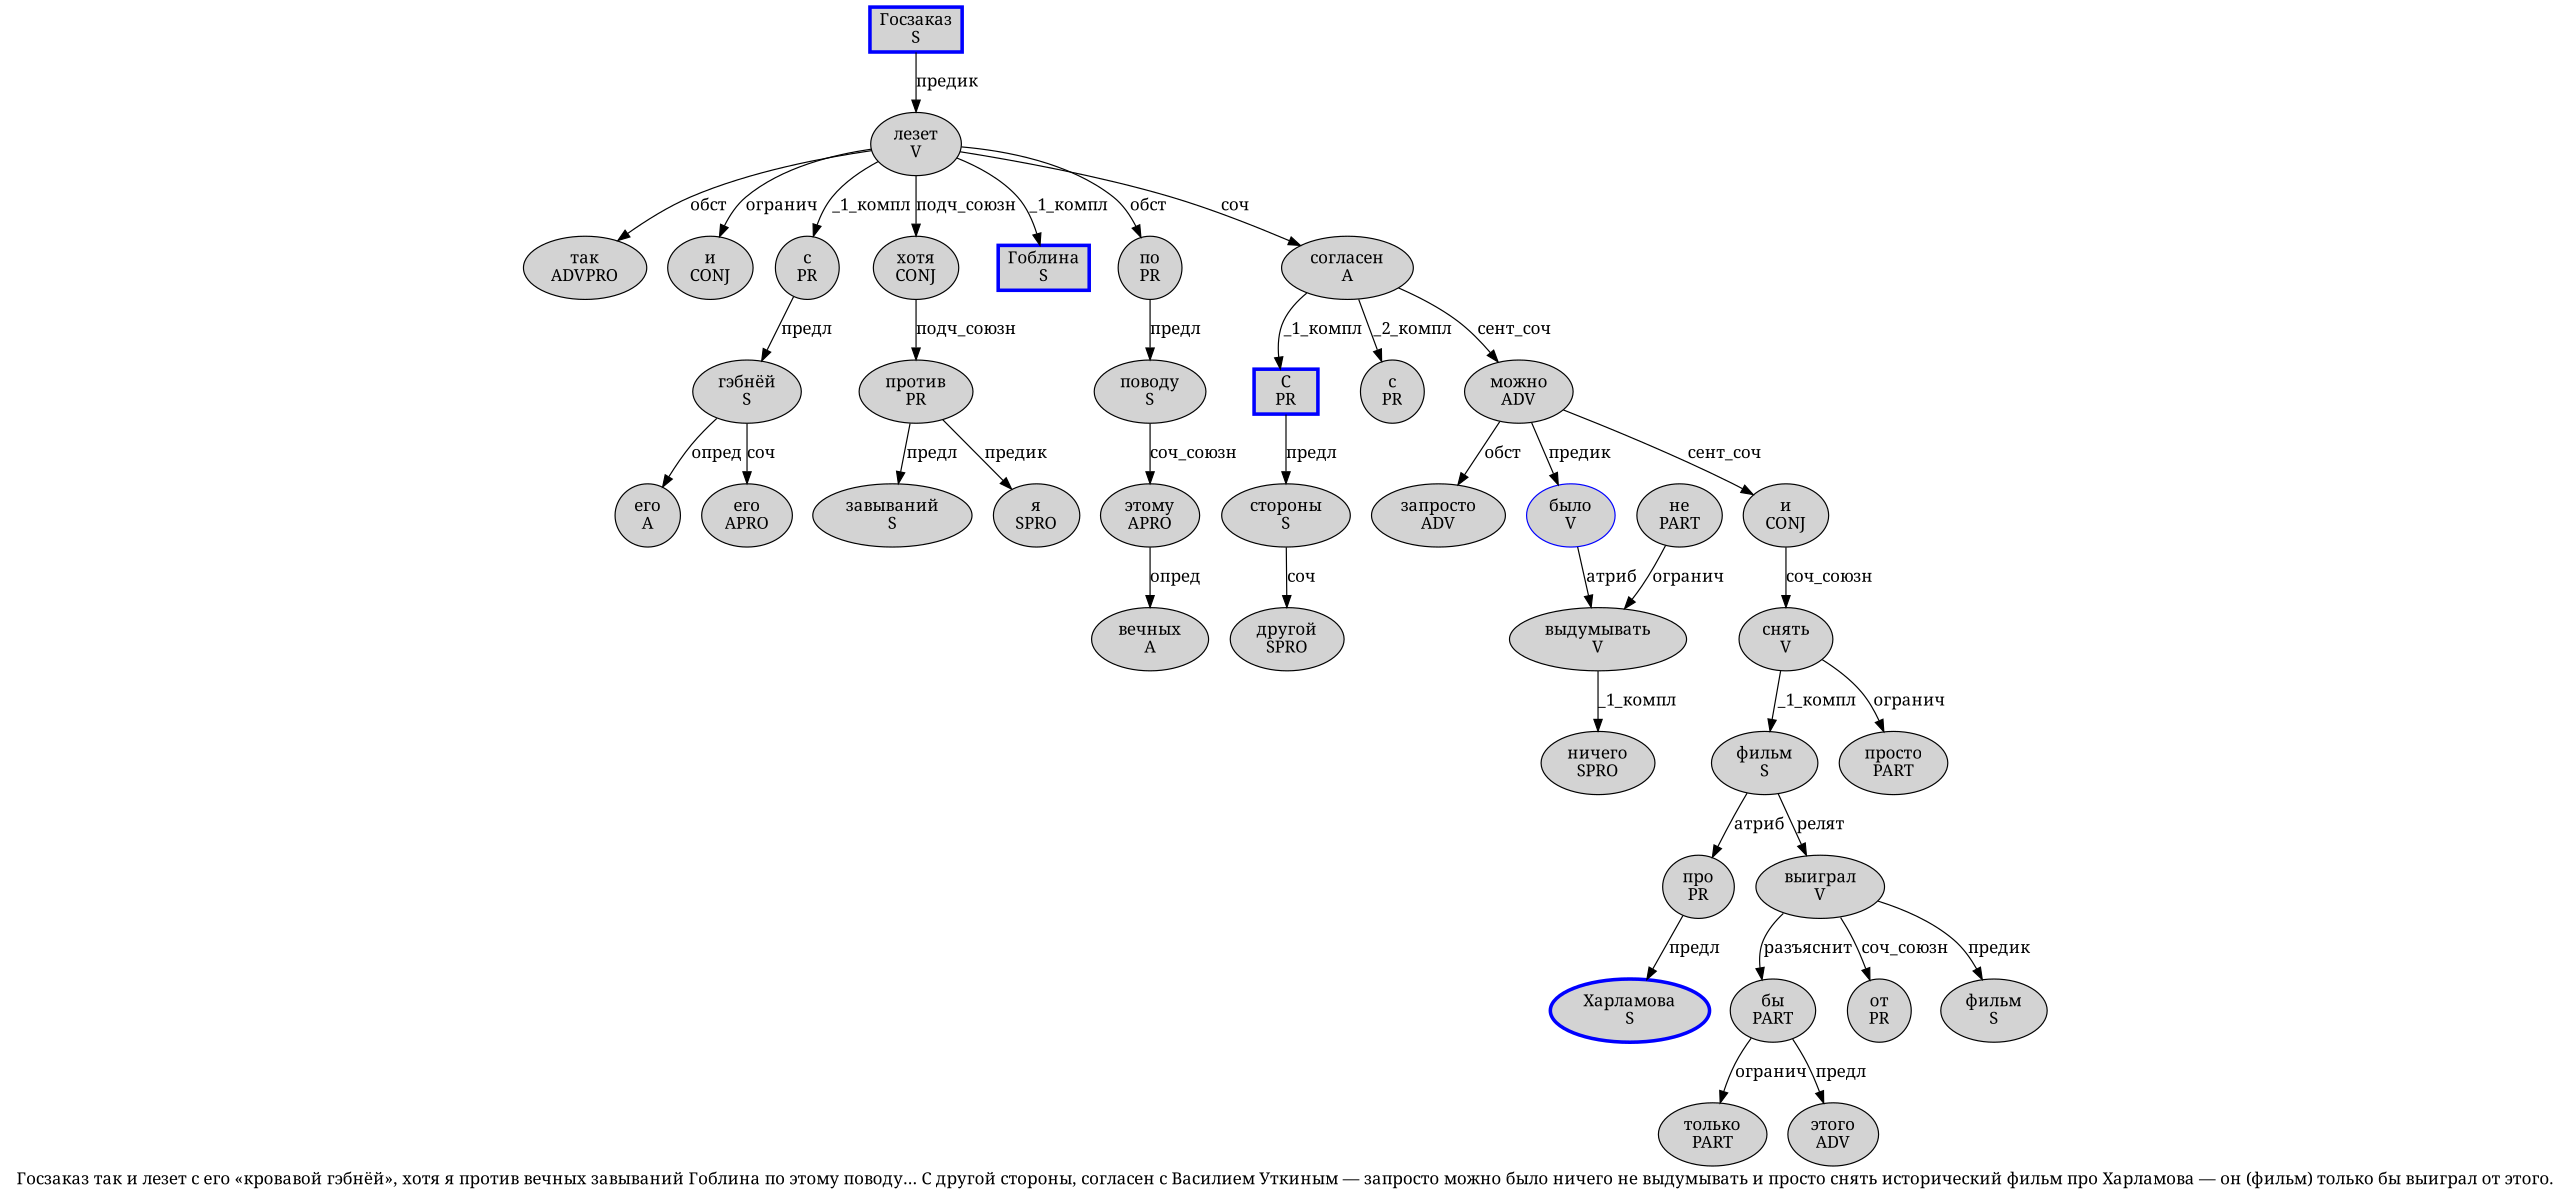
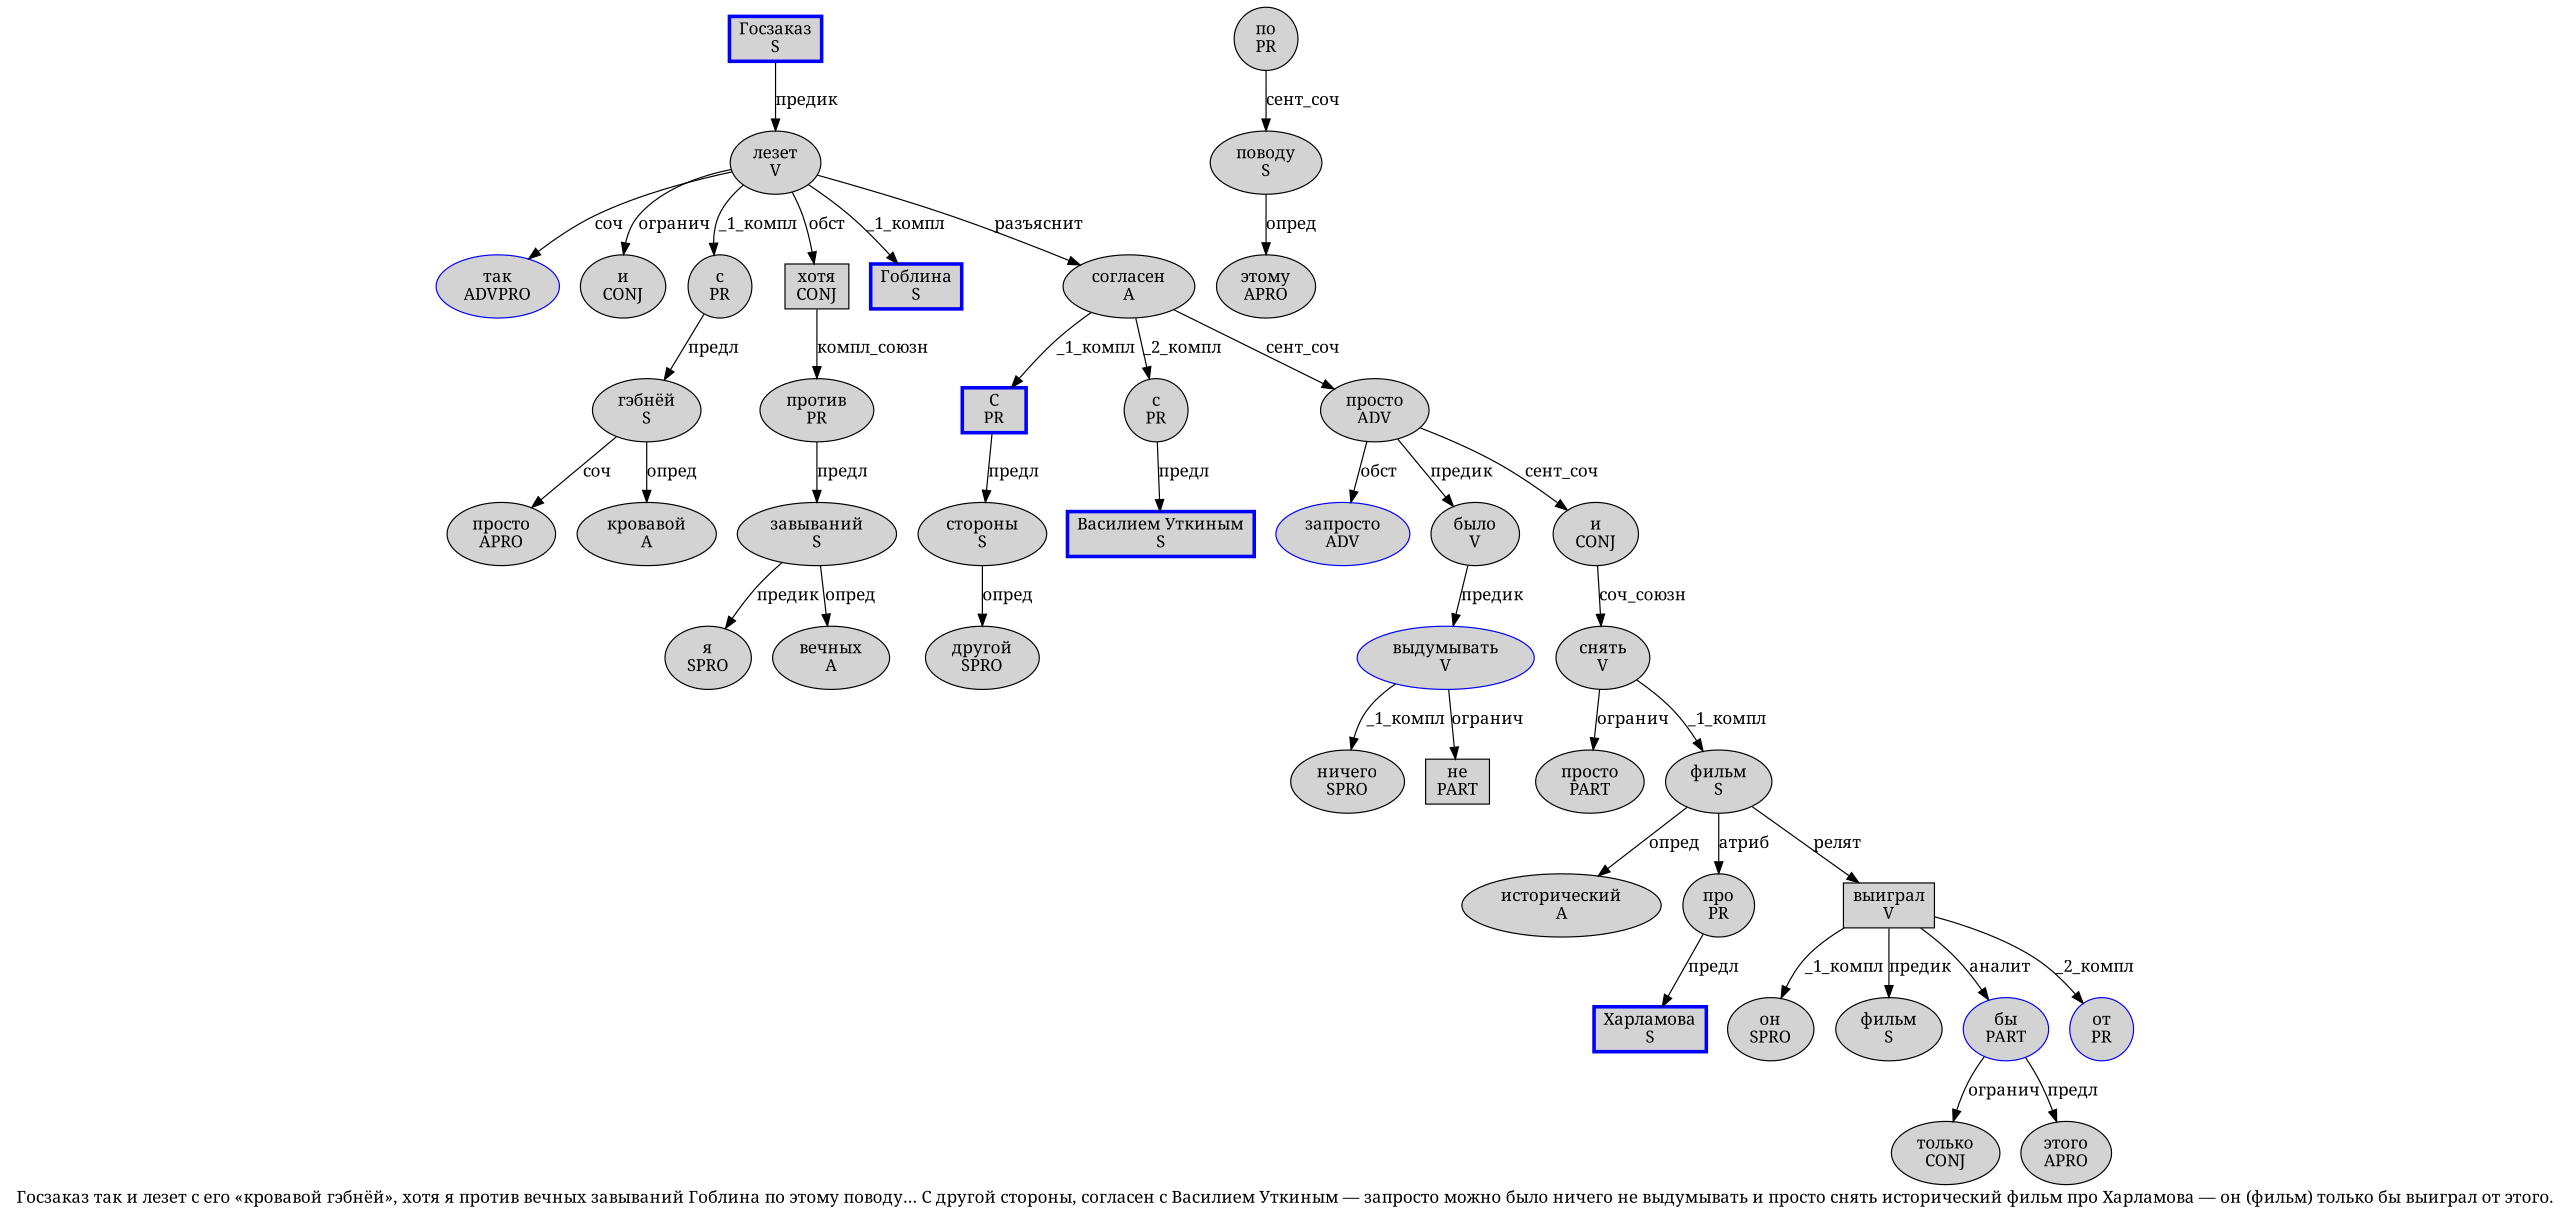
(1099, 187) -> none
(709, 206) -> (609, 225)
(966, 206) -> (827, 225)
(1236, 206) -> (1039, 225)
(585, 268) -> (498, 286)
(916, 268) -> (817, 286)
(966, 330) -> (873, 348)
(1175, 330) -> (1303, 101)
(1519, 392) -> (1375, 410)
(973, 450) -> (755, 589)
(1194, 454) -> (1292, 225)
(648, 515) -> (647, 534)
(747, 515) -> (501, 534)
(1438, 515) -> (1343, 534)
(1571, 515) -> (1475, 534)
(1680, 515) -> (1458, 782)
none -> (1161, 534)
(1150, 571) -> (823, 590)
(1650, 573) -> (1451, 718)
(1302, 577) -> (1008, 596)
(1612, 577) -> (1492, 596)
(1598, 639) -> (1446, 658)
(1820, 887) -> (1889, 905)
none -> (1562, 905)
(1808, 949) -> (2000, 967)
(1905, 949) -> (2095, 967)
(1630, 1011) -> (1650, 1029)
(1773, 1011) -> (2006, 1029)
(1879, 1011) -> (2102, 1029)
none -> (1771, 1029)
(1713, 1134) -> (1946, 1153)
(1833, 1134) -> (2066, 1153)
